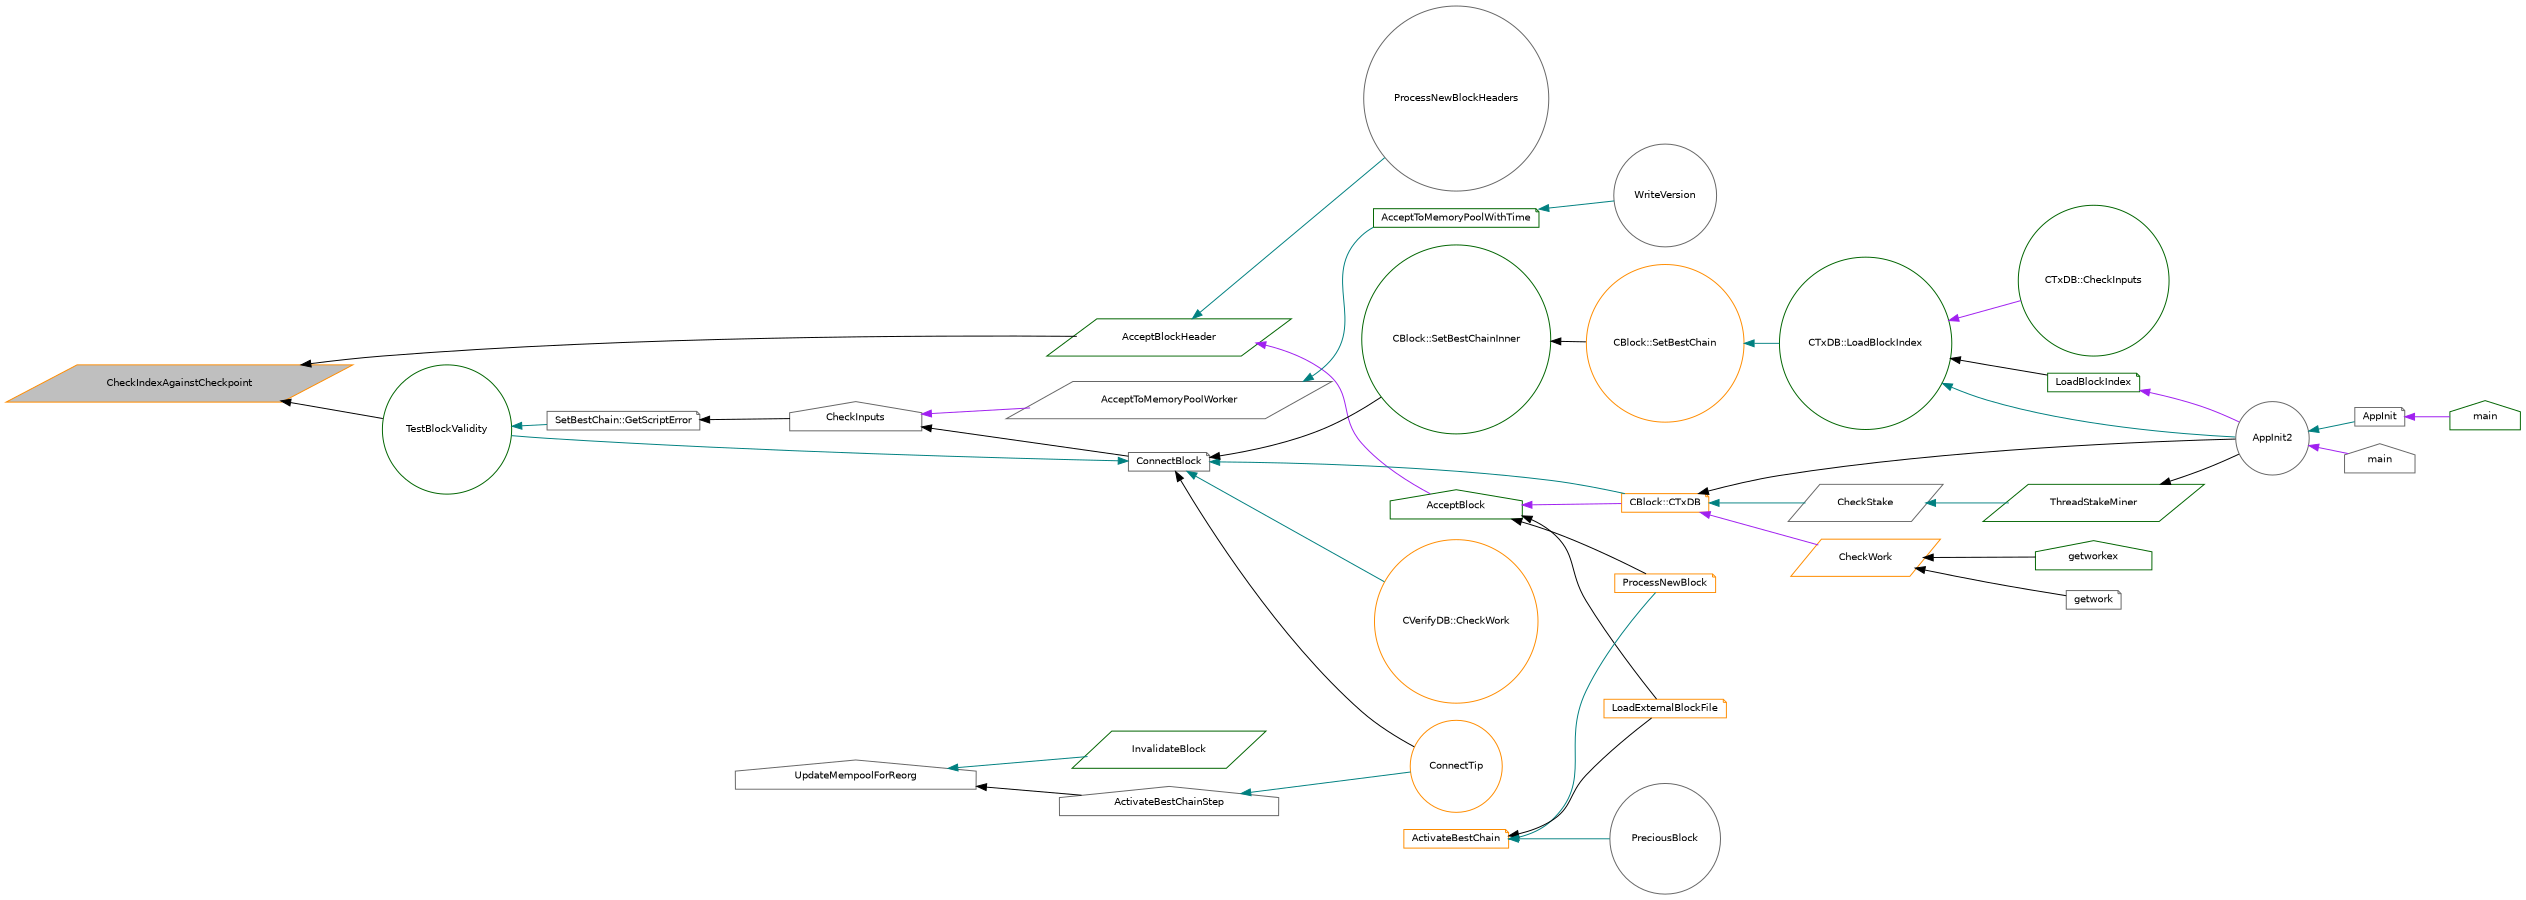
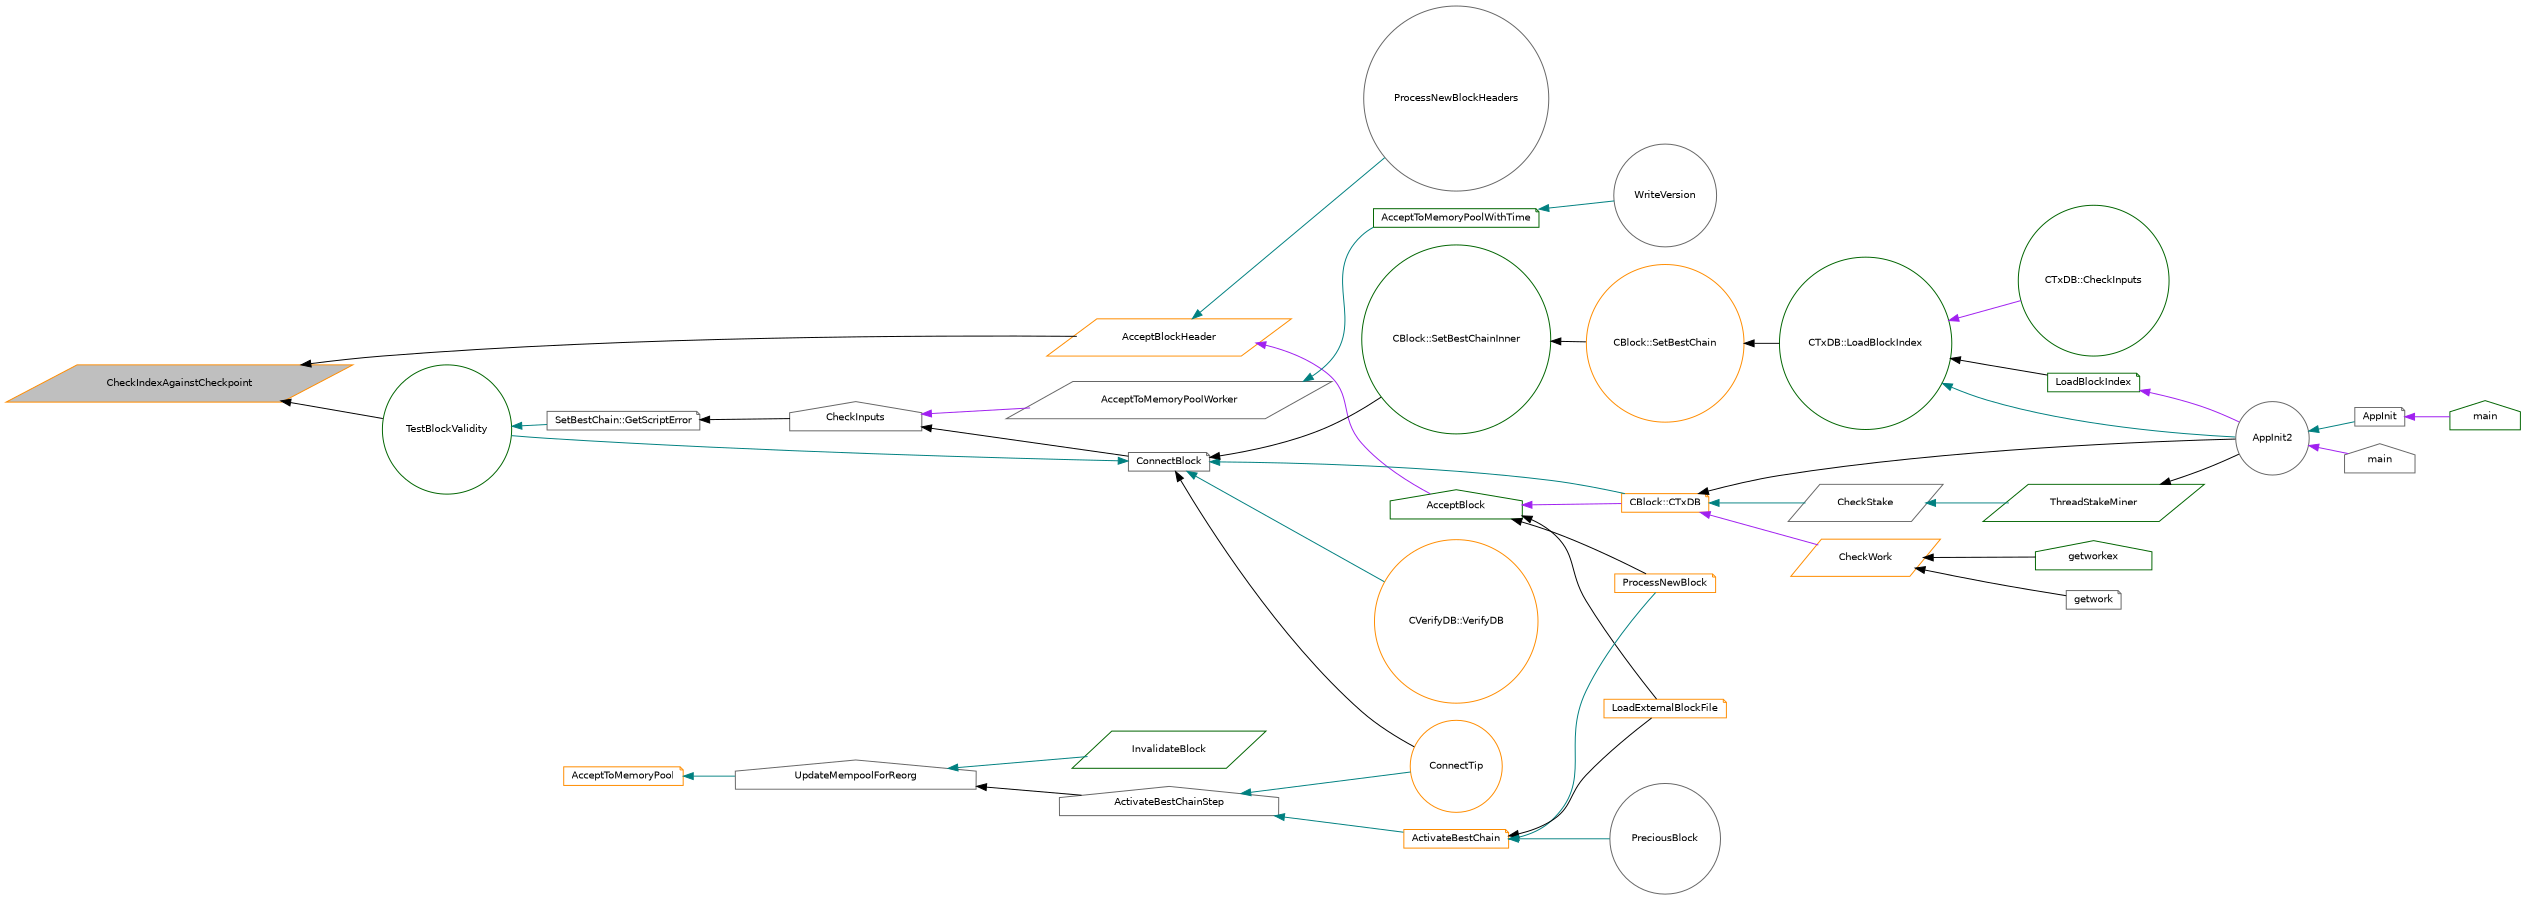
(1169, 337) -> (1169, 337)
(1767, 343) -> (1767, 343)
(1456, 621) -> (1456, 621)
none -> (623, 776)
none -> (1344, 825)
